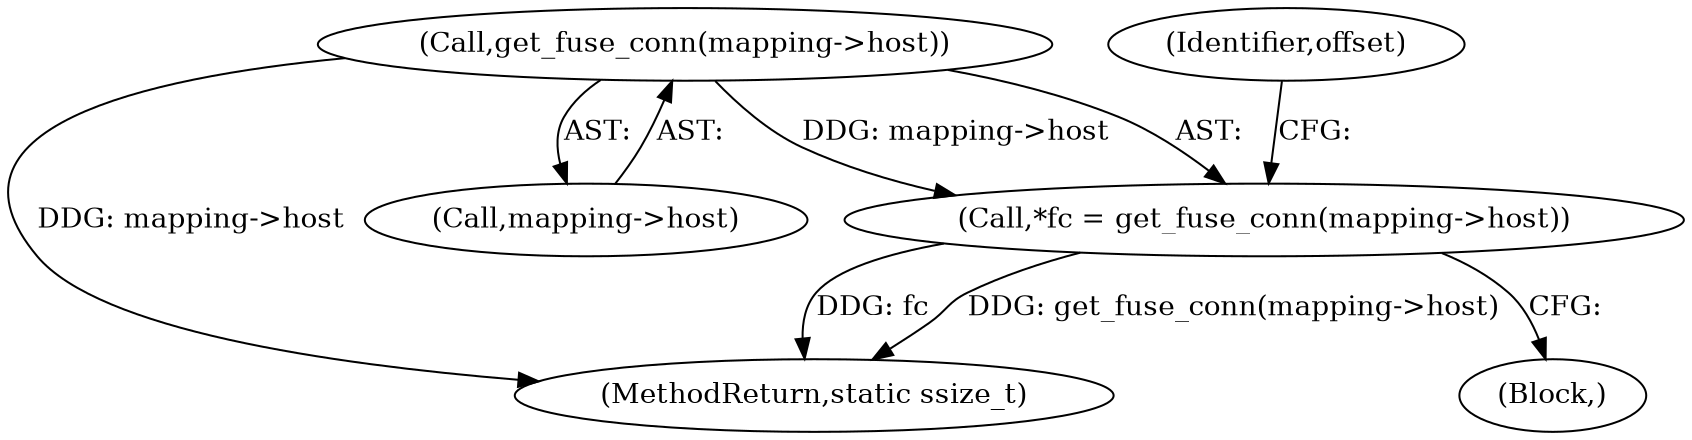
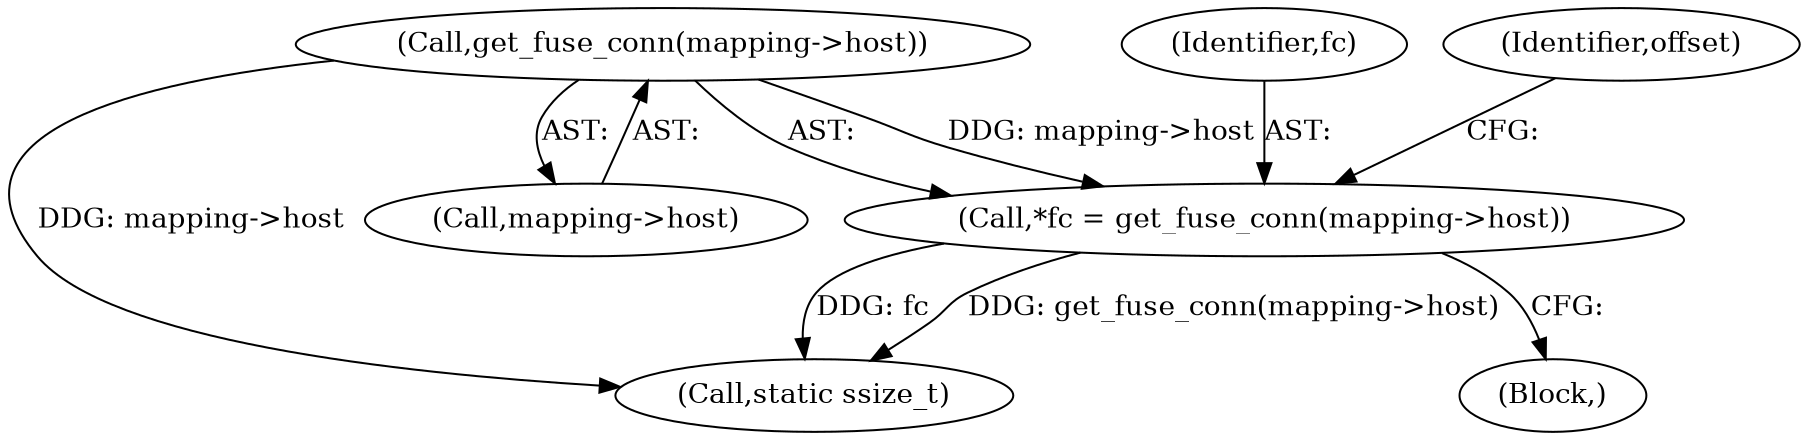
none -> (1264, 44)
(814, 396) -> (814, 396)
